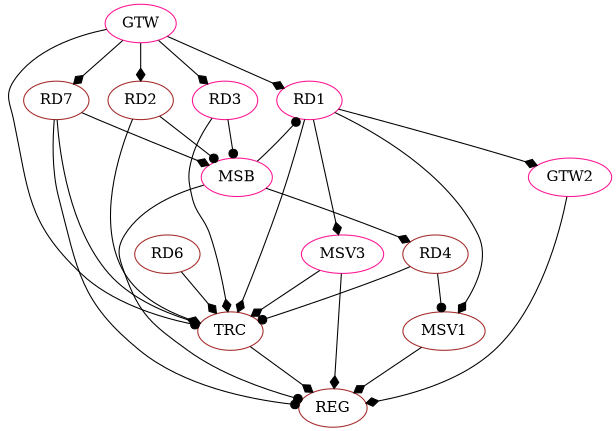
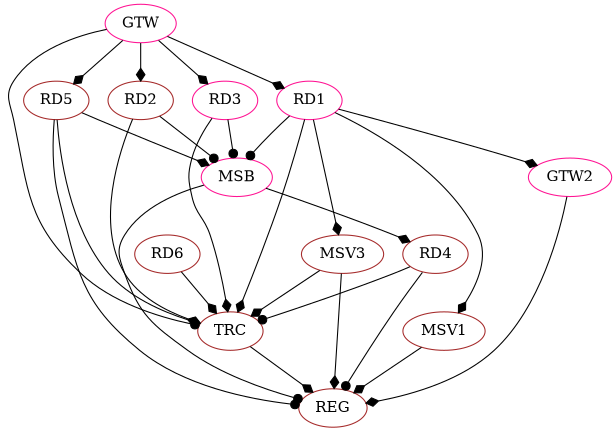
(56, 100) -> (56, 100)
(275, 144) -> (271, 134)
(343, 254) -> (343, 254)
(439, 288) -> (384, 326)
